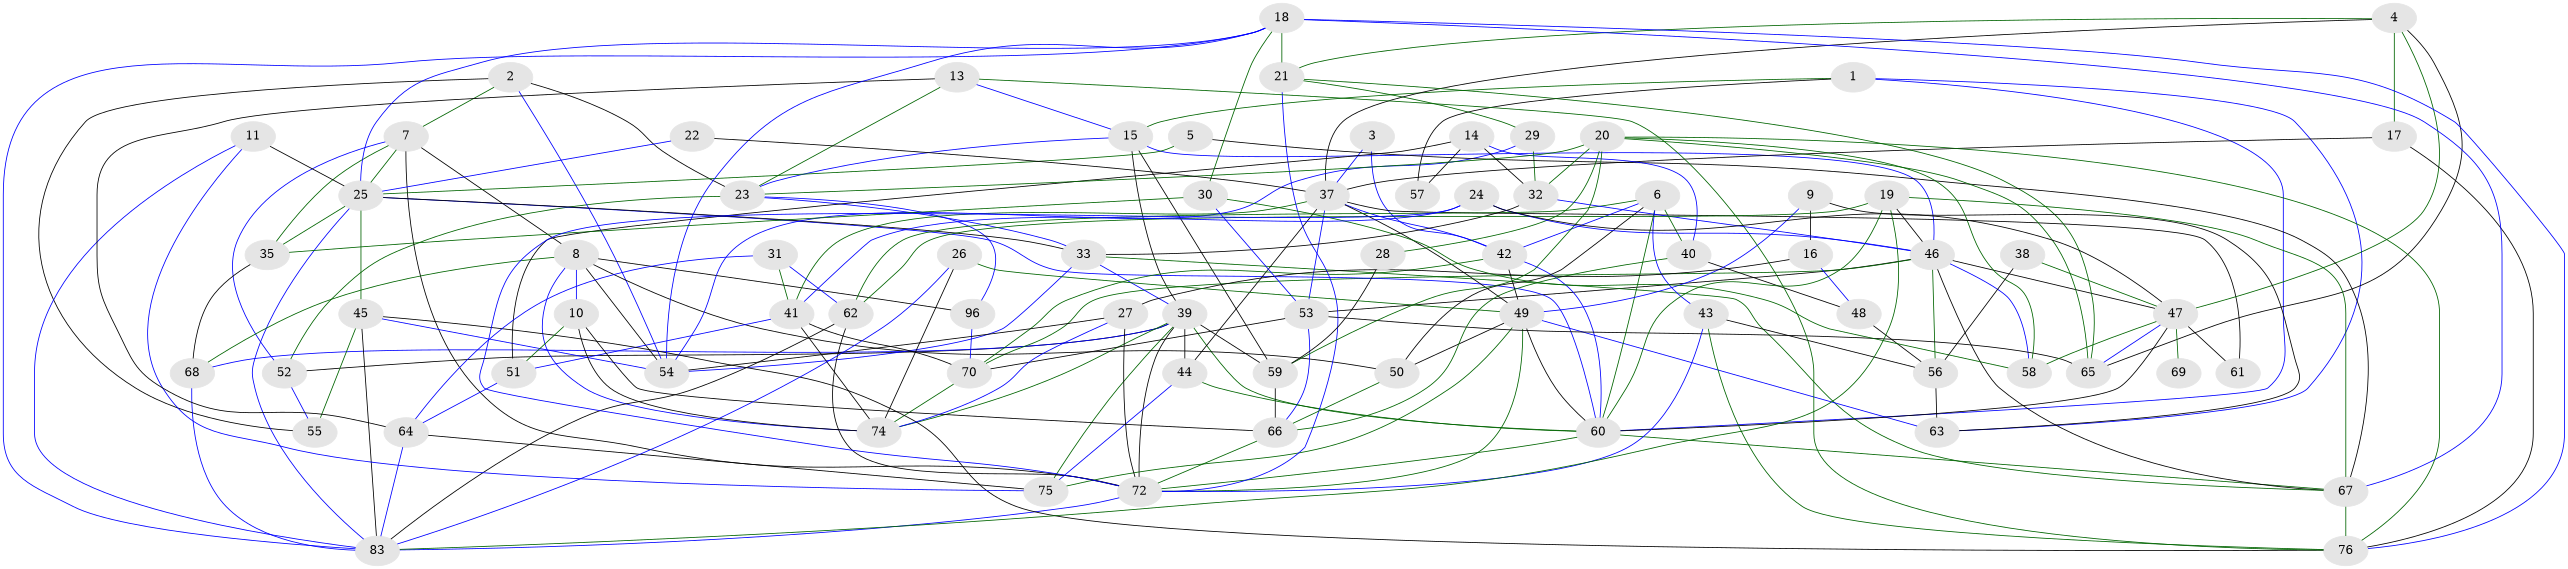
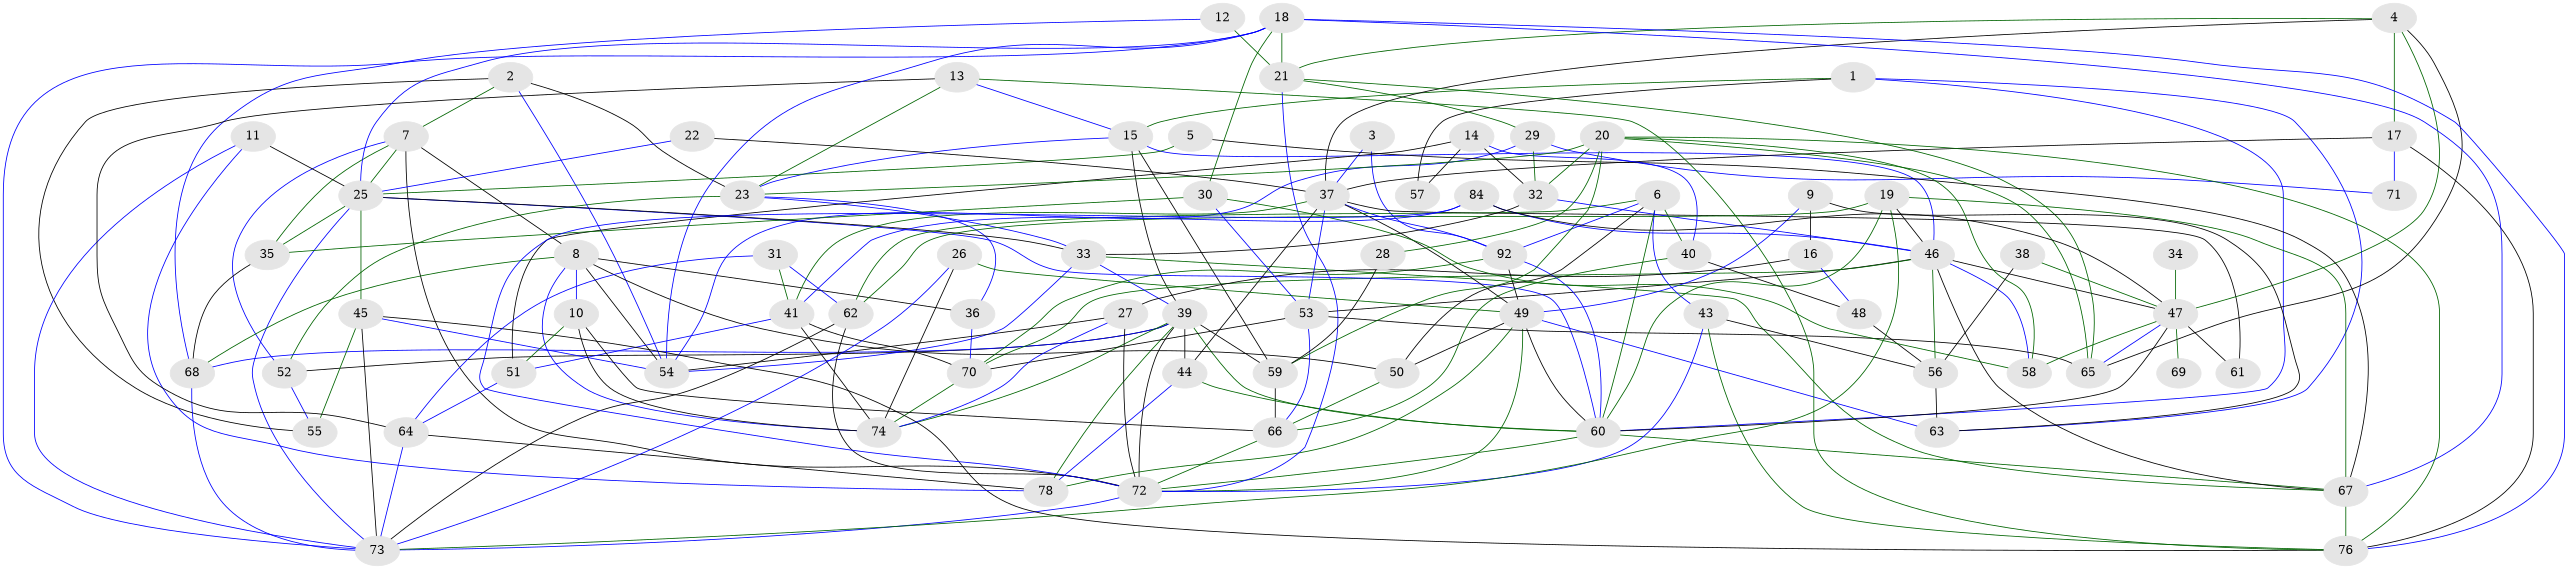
none -> (1223, 18)
(1477, 196) -> (1477, 196)
none -> (2394, 196)
(1505, 255) -> (1505, 255)
none -> (2176, 255)
(973, 314) -> (973, 314)
(1046, 492) -> (1046, 492)
(377, 551) -> (377, 551)
